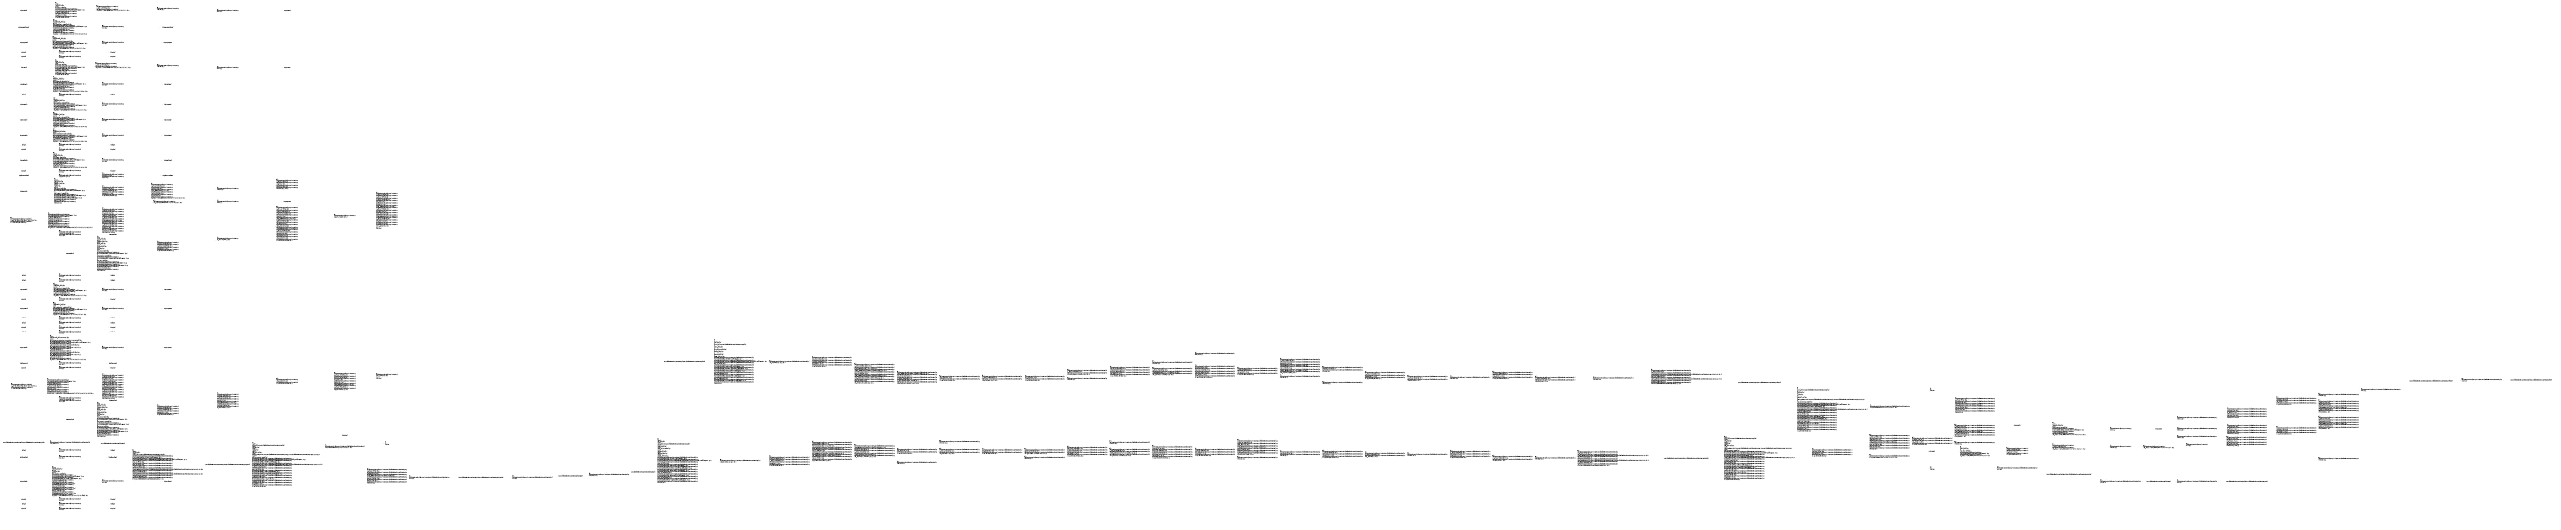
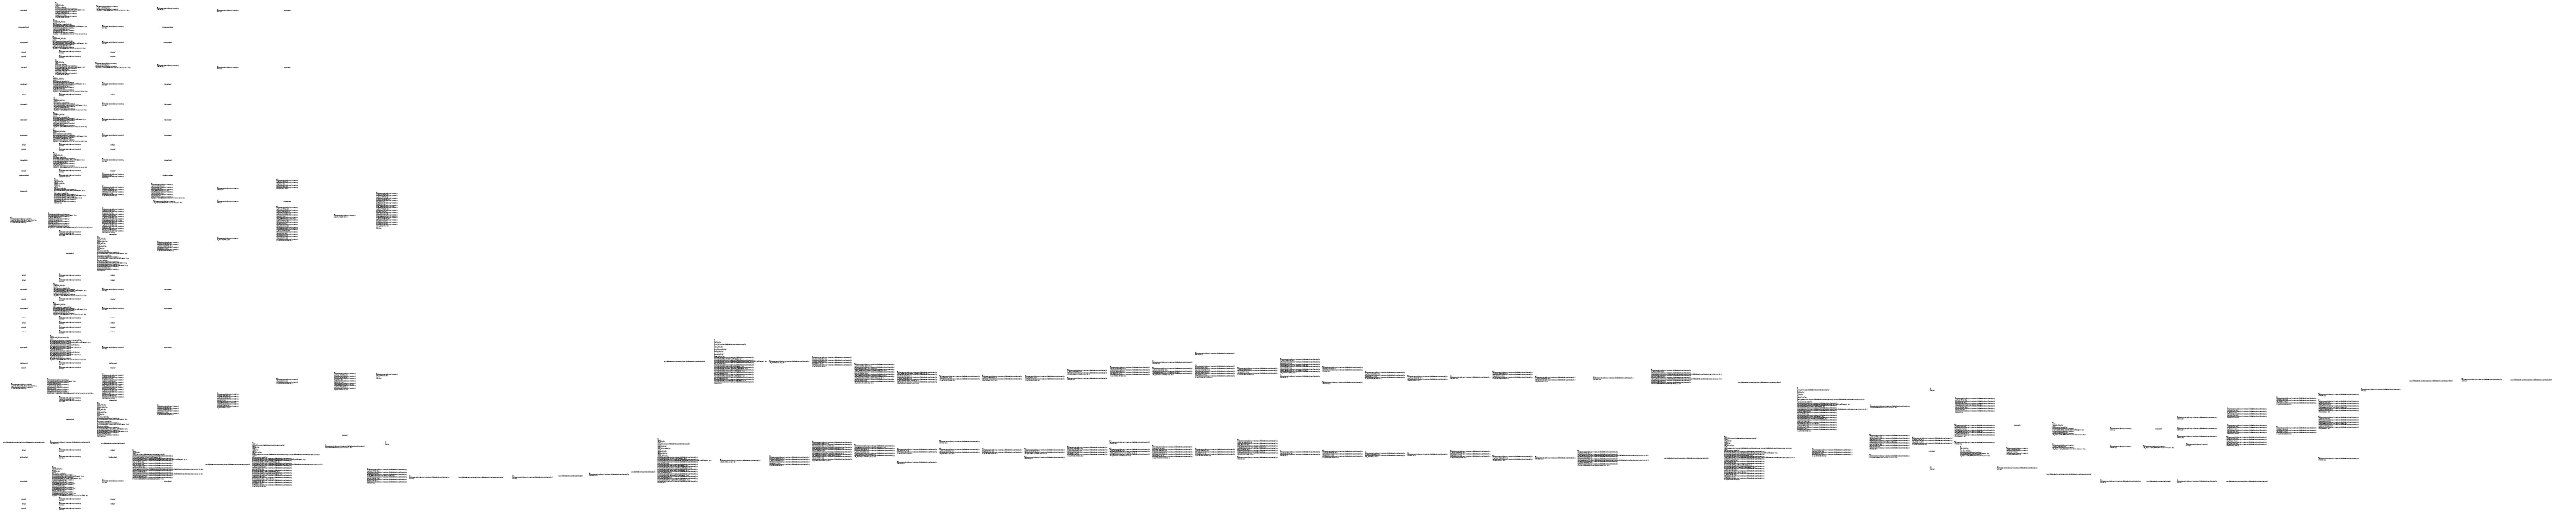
(113, 509) -> none
